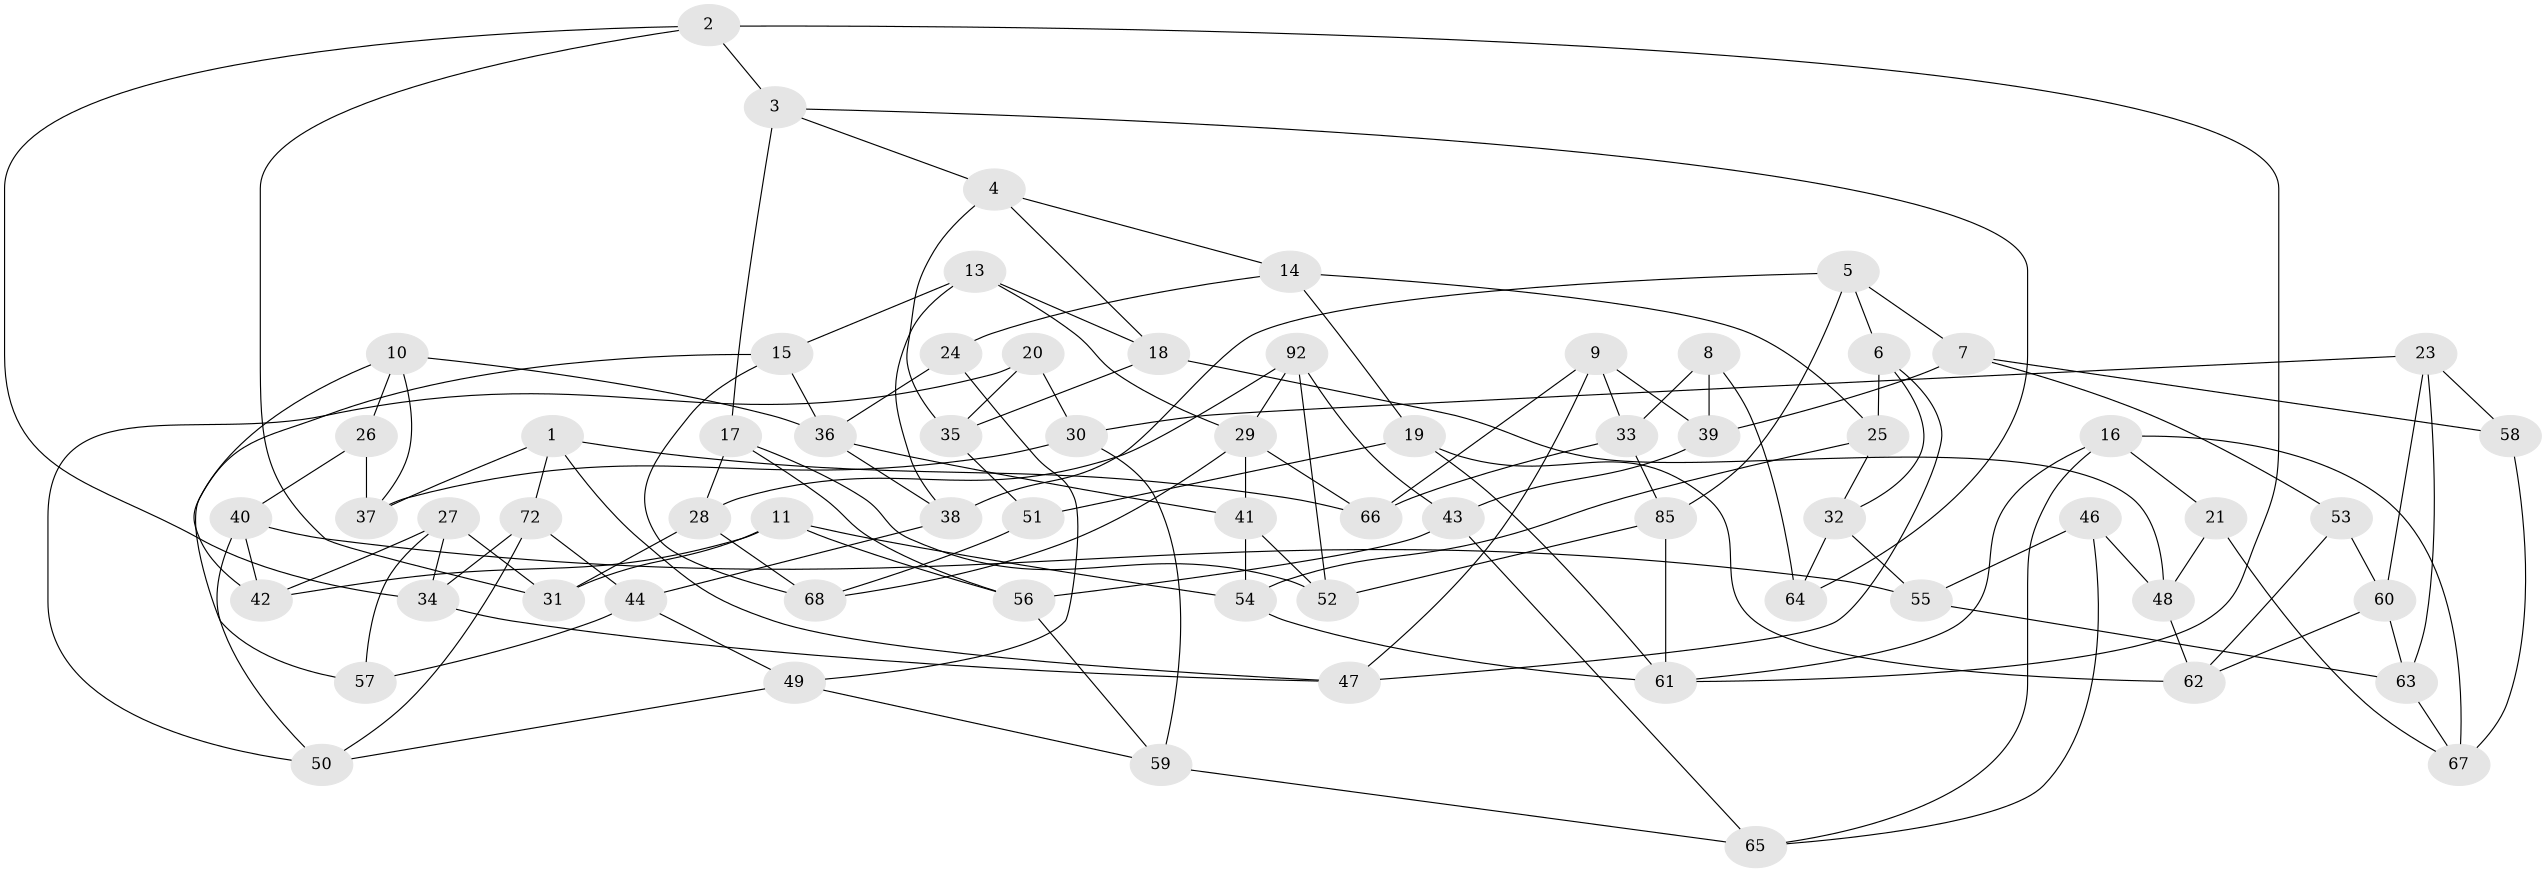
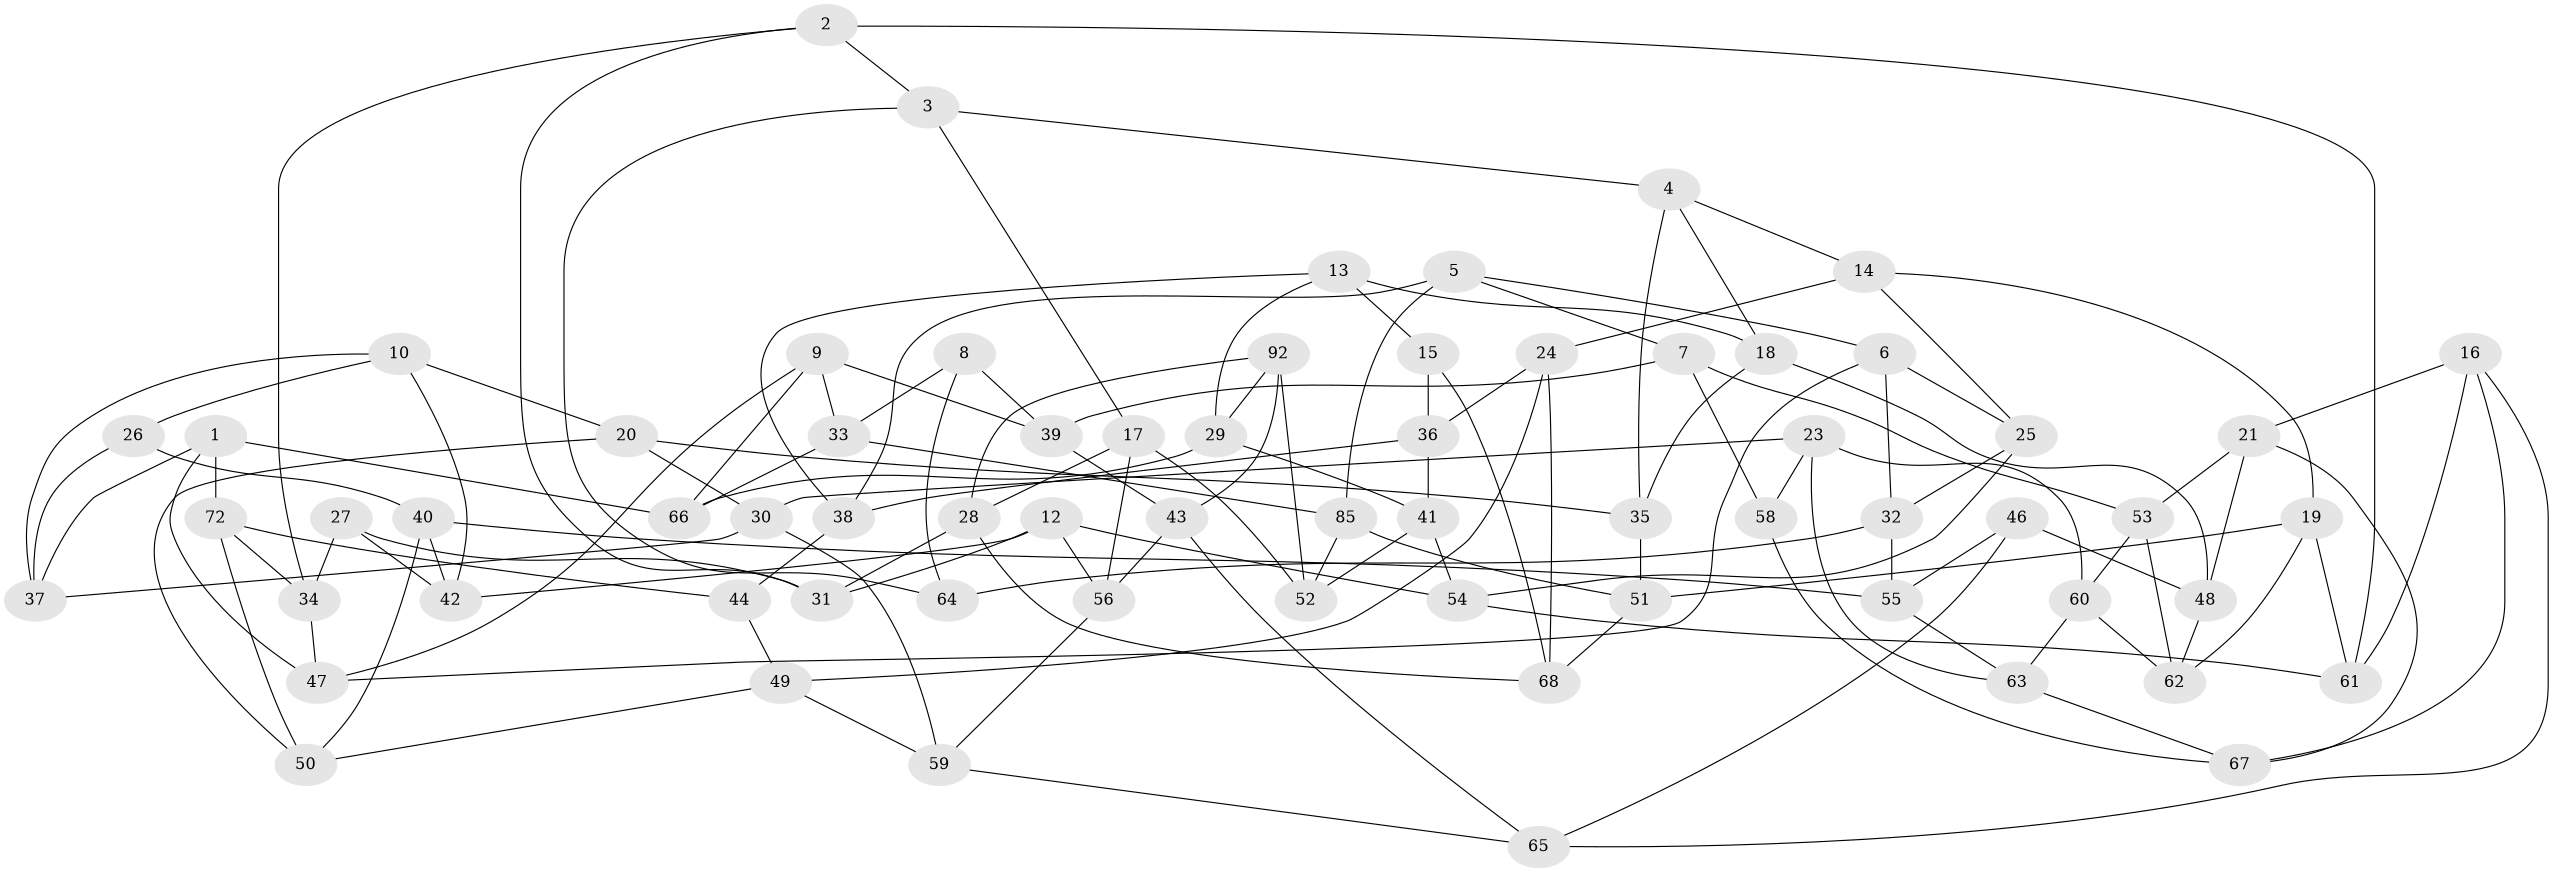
(615, 383) -> (513, 395)
none -> (2196, 477)
(782, 518) -> (1051, 518)
(1045, 550) -> (1552, 518)
(1666, 600) -> (1538, 580)
(365, 683) -> none
